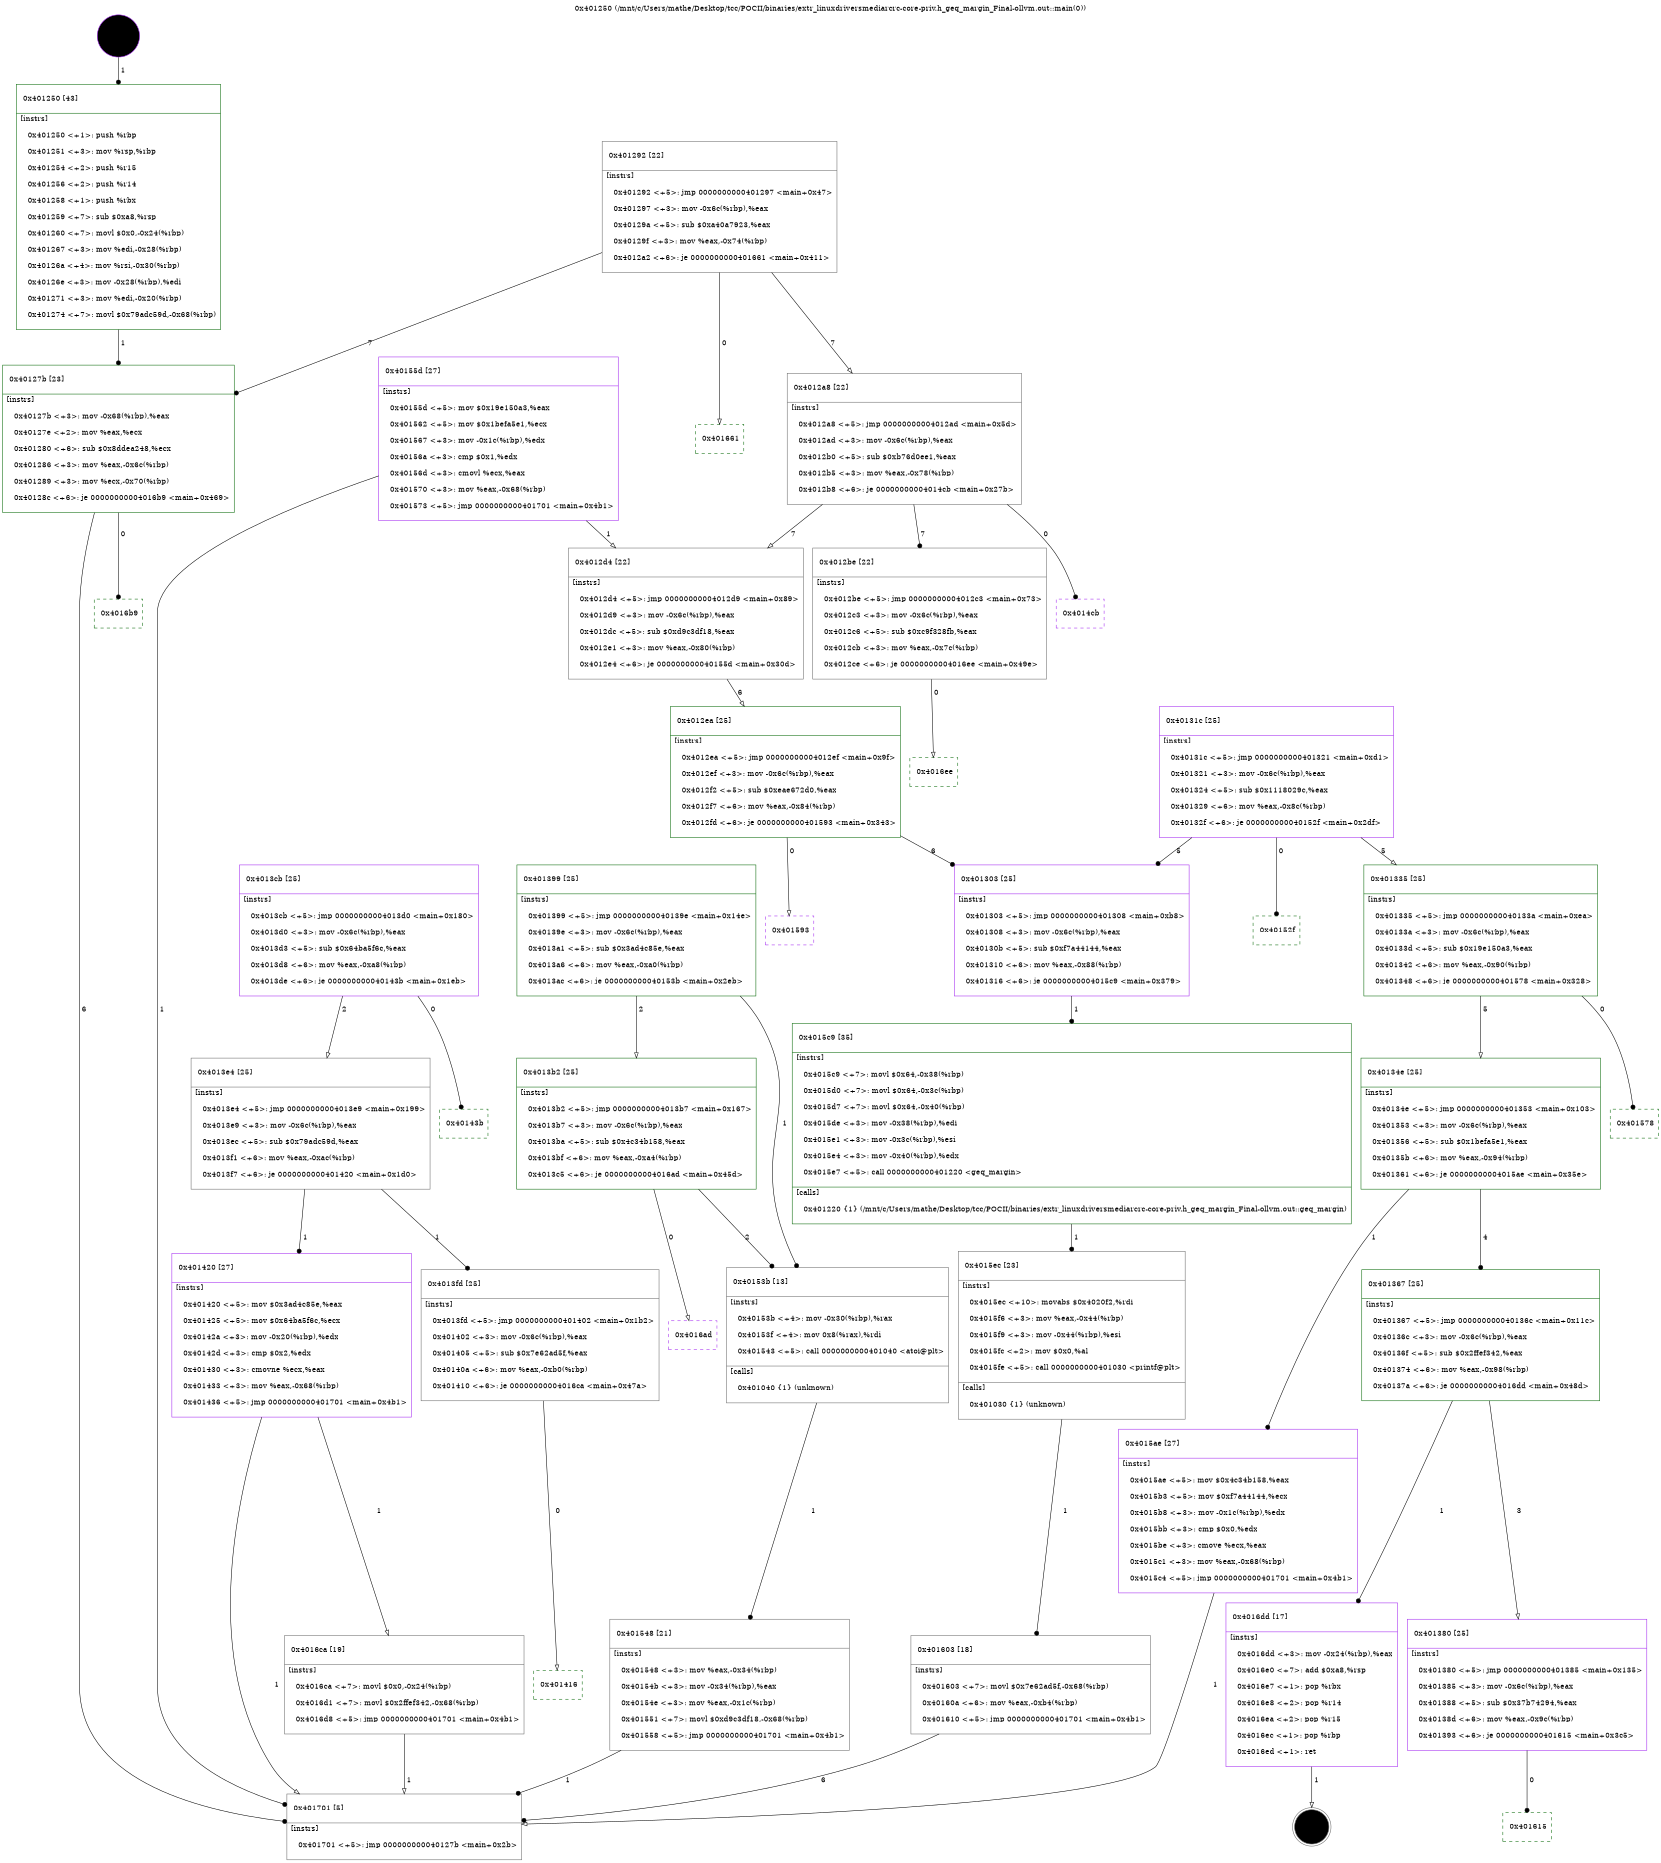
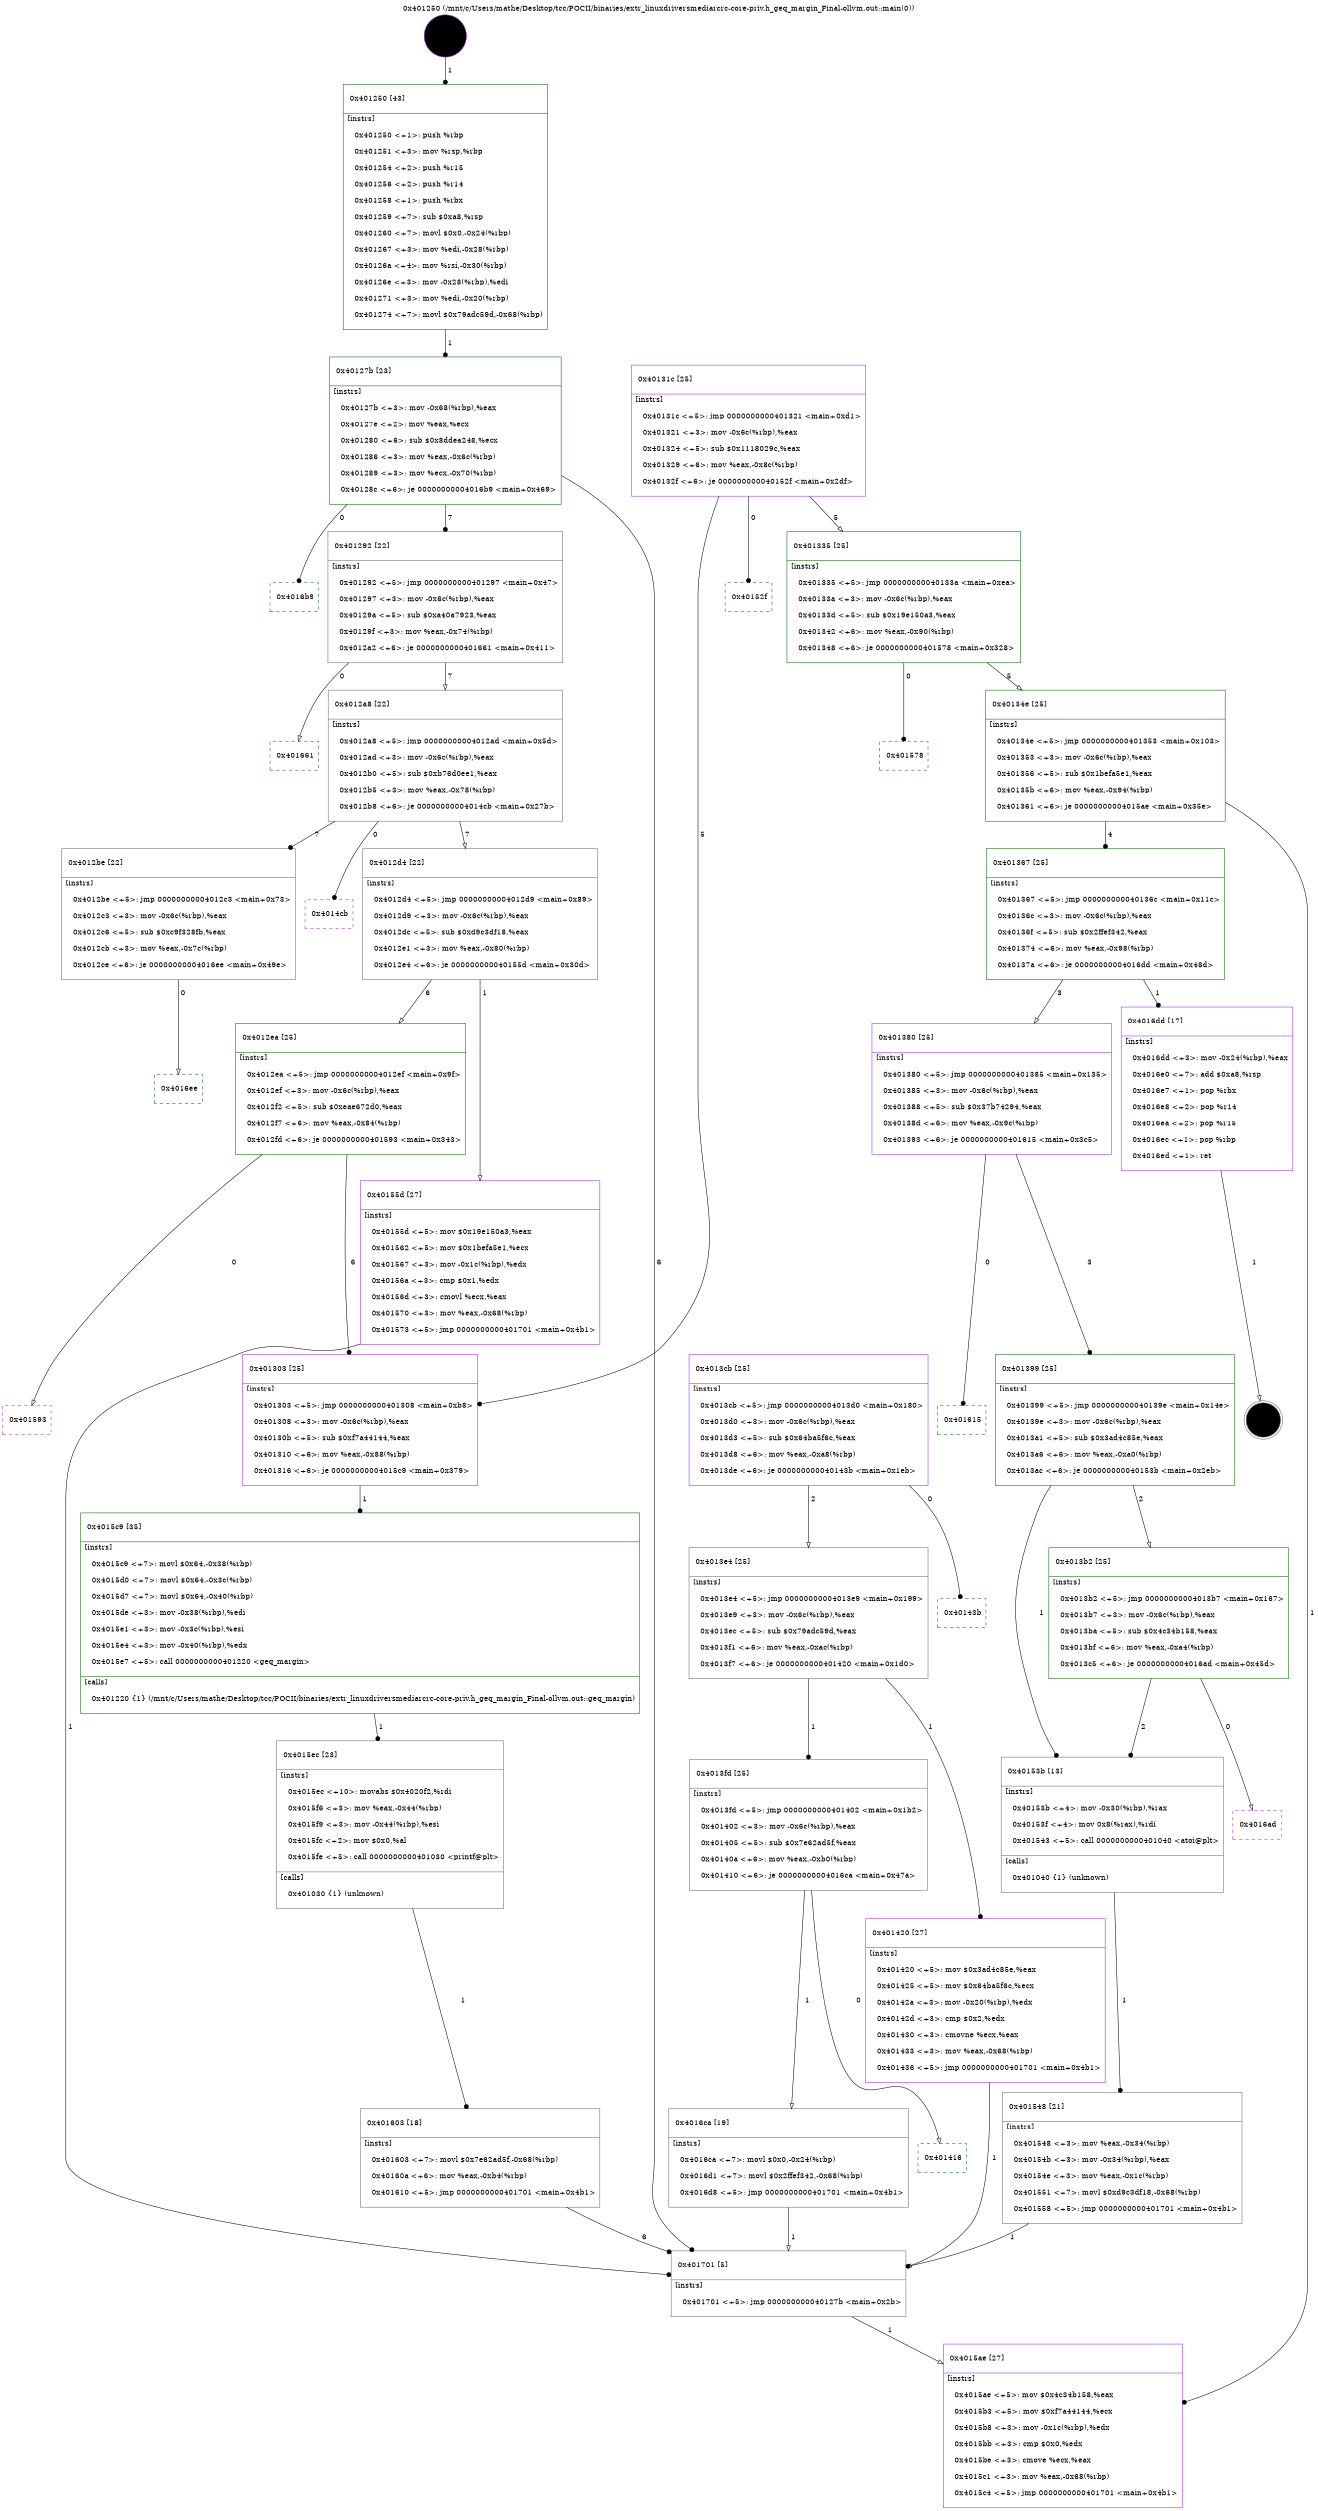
(420, 322) -> (445, 516)
(599, 532) -> (480, 1078)
none -> (1053, 1252)
(352, 1524) -> (798, 1997)
(935, 1805) -> (895, 2339)
